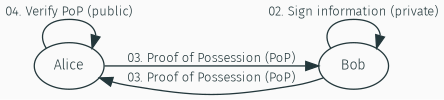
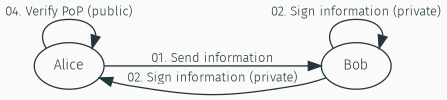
(211, 59) -> (213, 59)
(211, 78) -> (213, 78)
